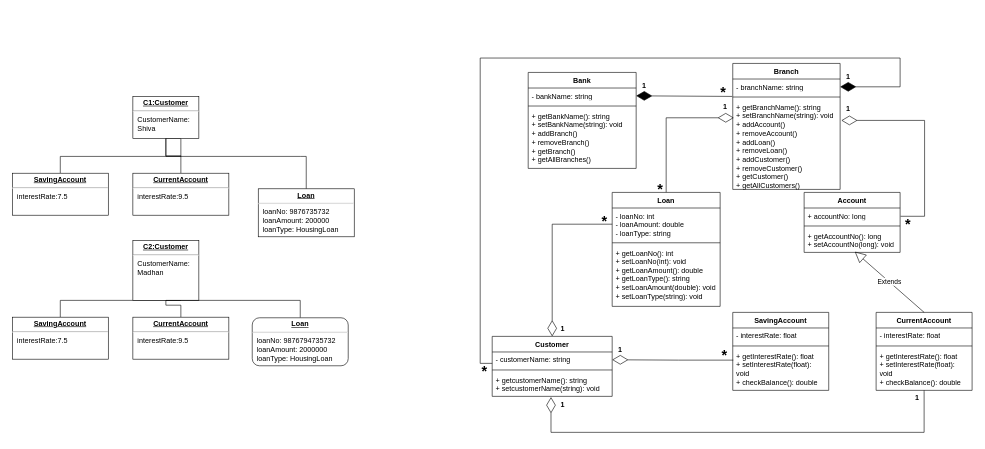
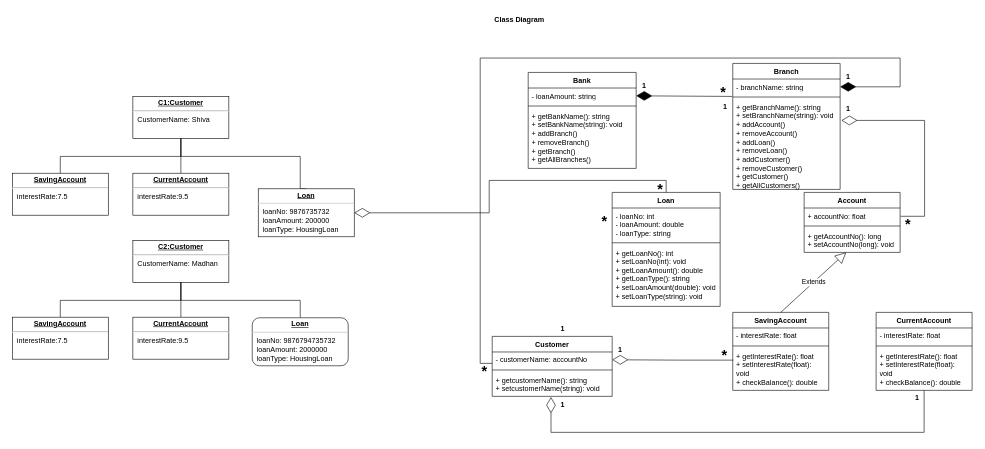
none -> (519, 20)
(564, 96) -> (568, 96)
(166, 117) -> (181, 117)
(666, 124) -> (503, 180)
(838, 216) -> (840, 216)
(552, 243) -> none
(166, 270) -> (181, 261)
none -> (809, 286)
(894, 286) -> none
(537, 360) -> (543, 360)
